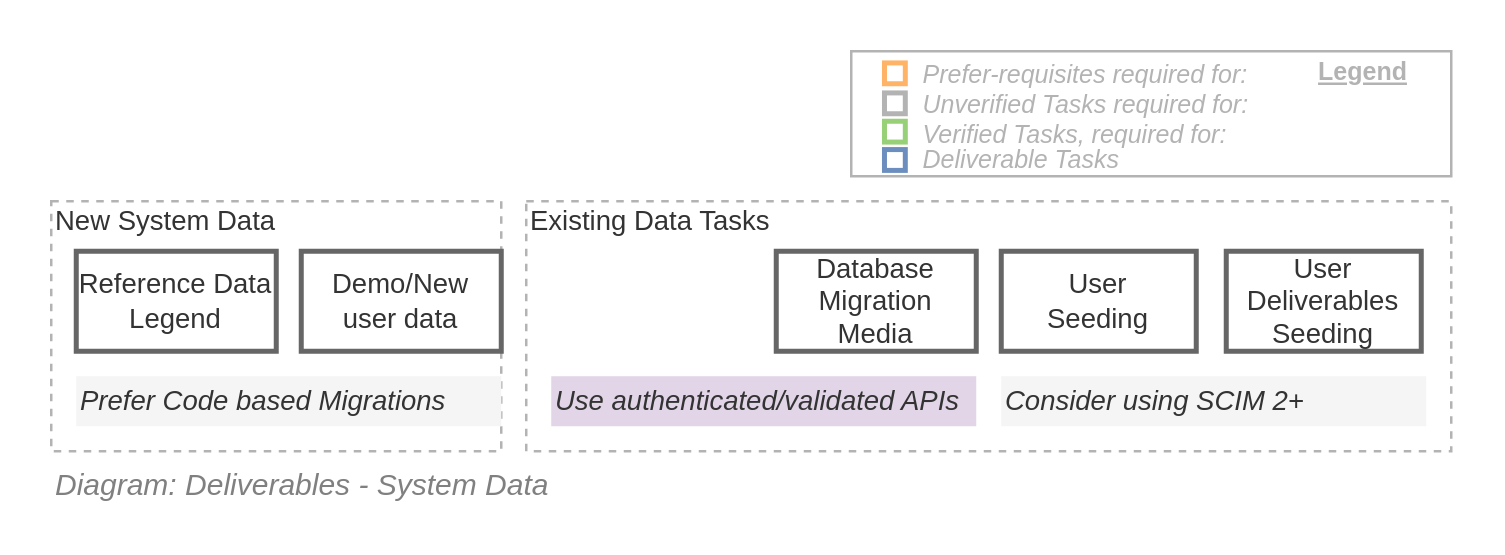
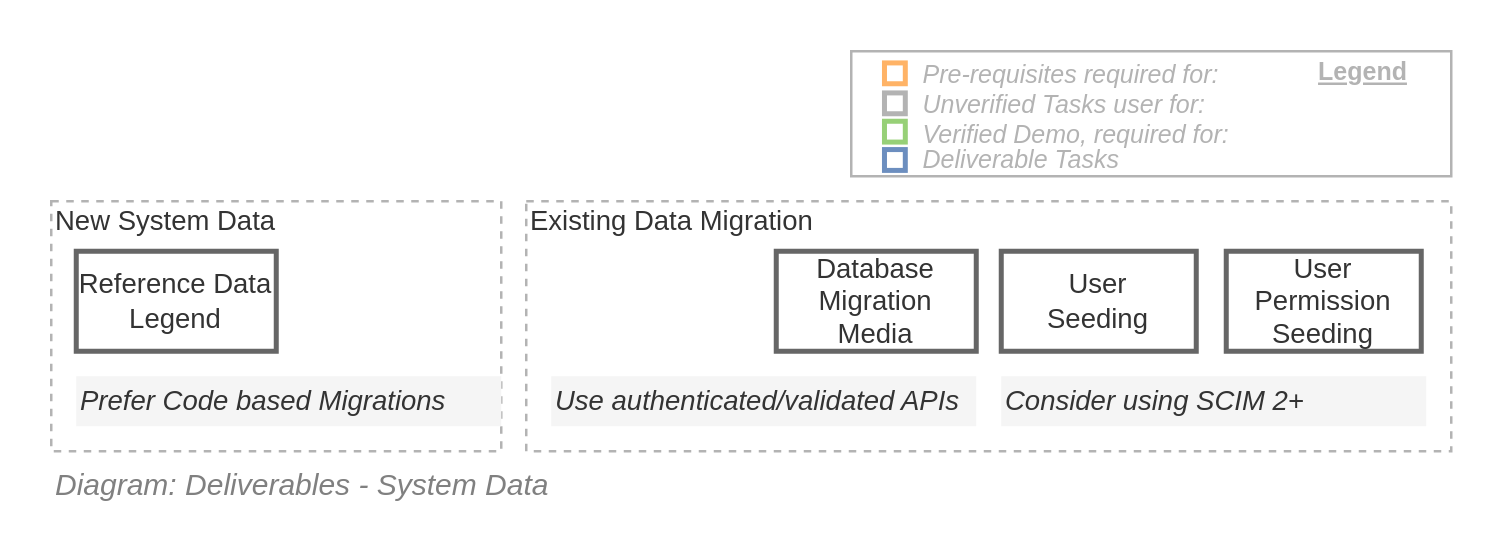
(1121, 74) -> (1100, 74)
(1111, 104) -> (1086, 104)
(1101, 134) -> (1094, 134)
(663, 223) -> (687, 223)
(401, 301) -> none
(1324, 301) -> (1324, 301)
(764, 401) -> (764, 401)
